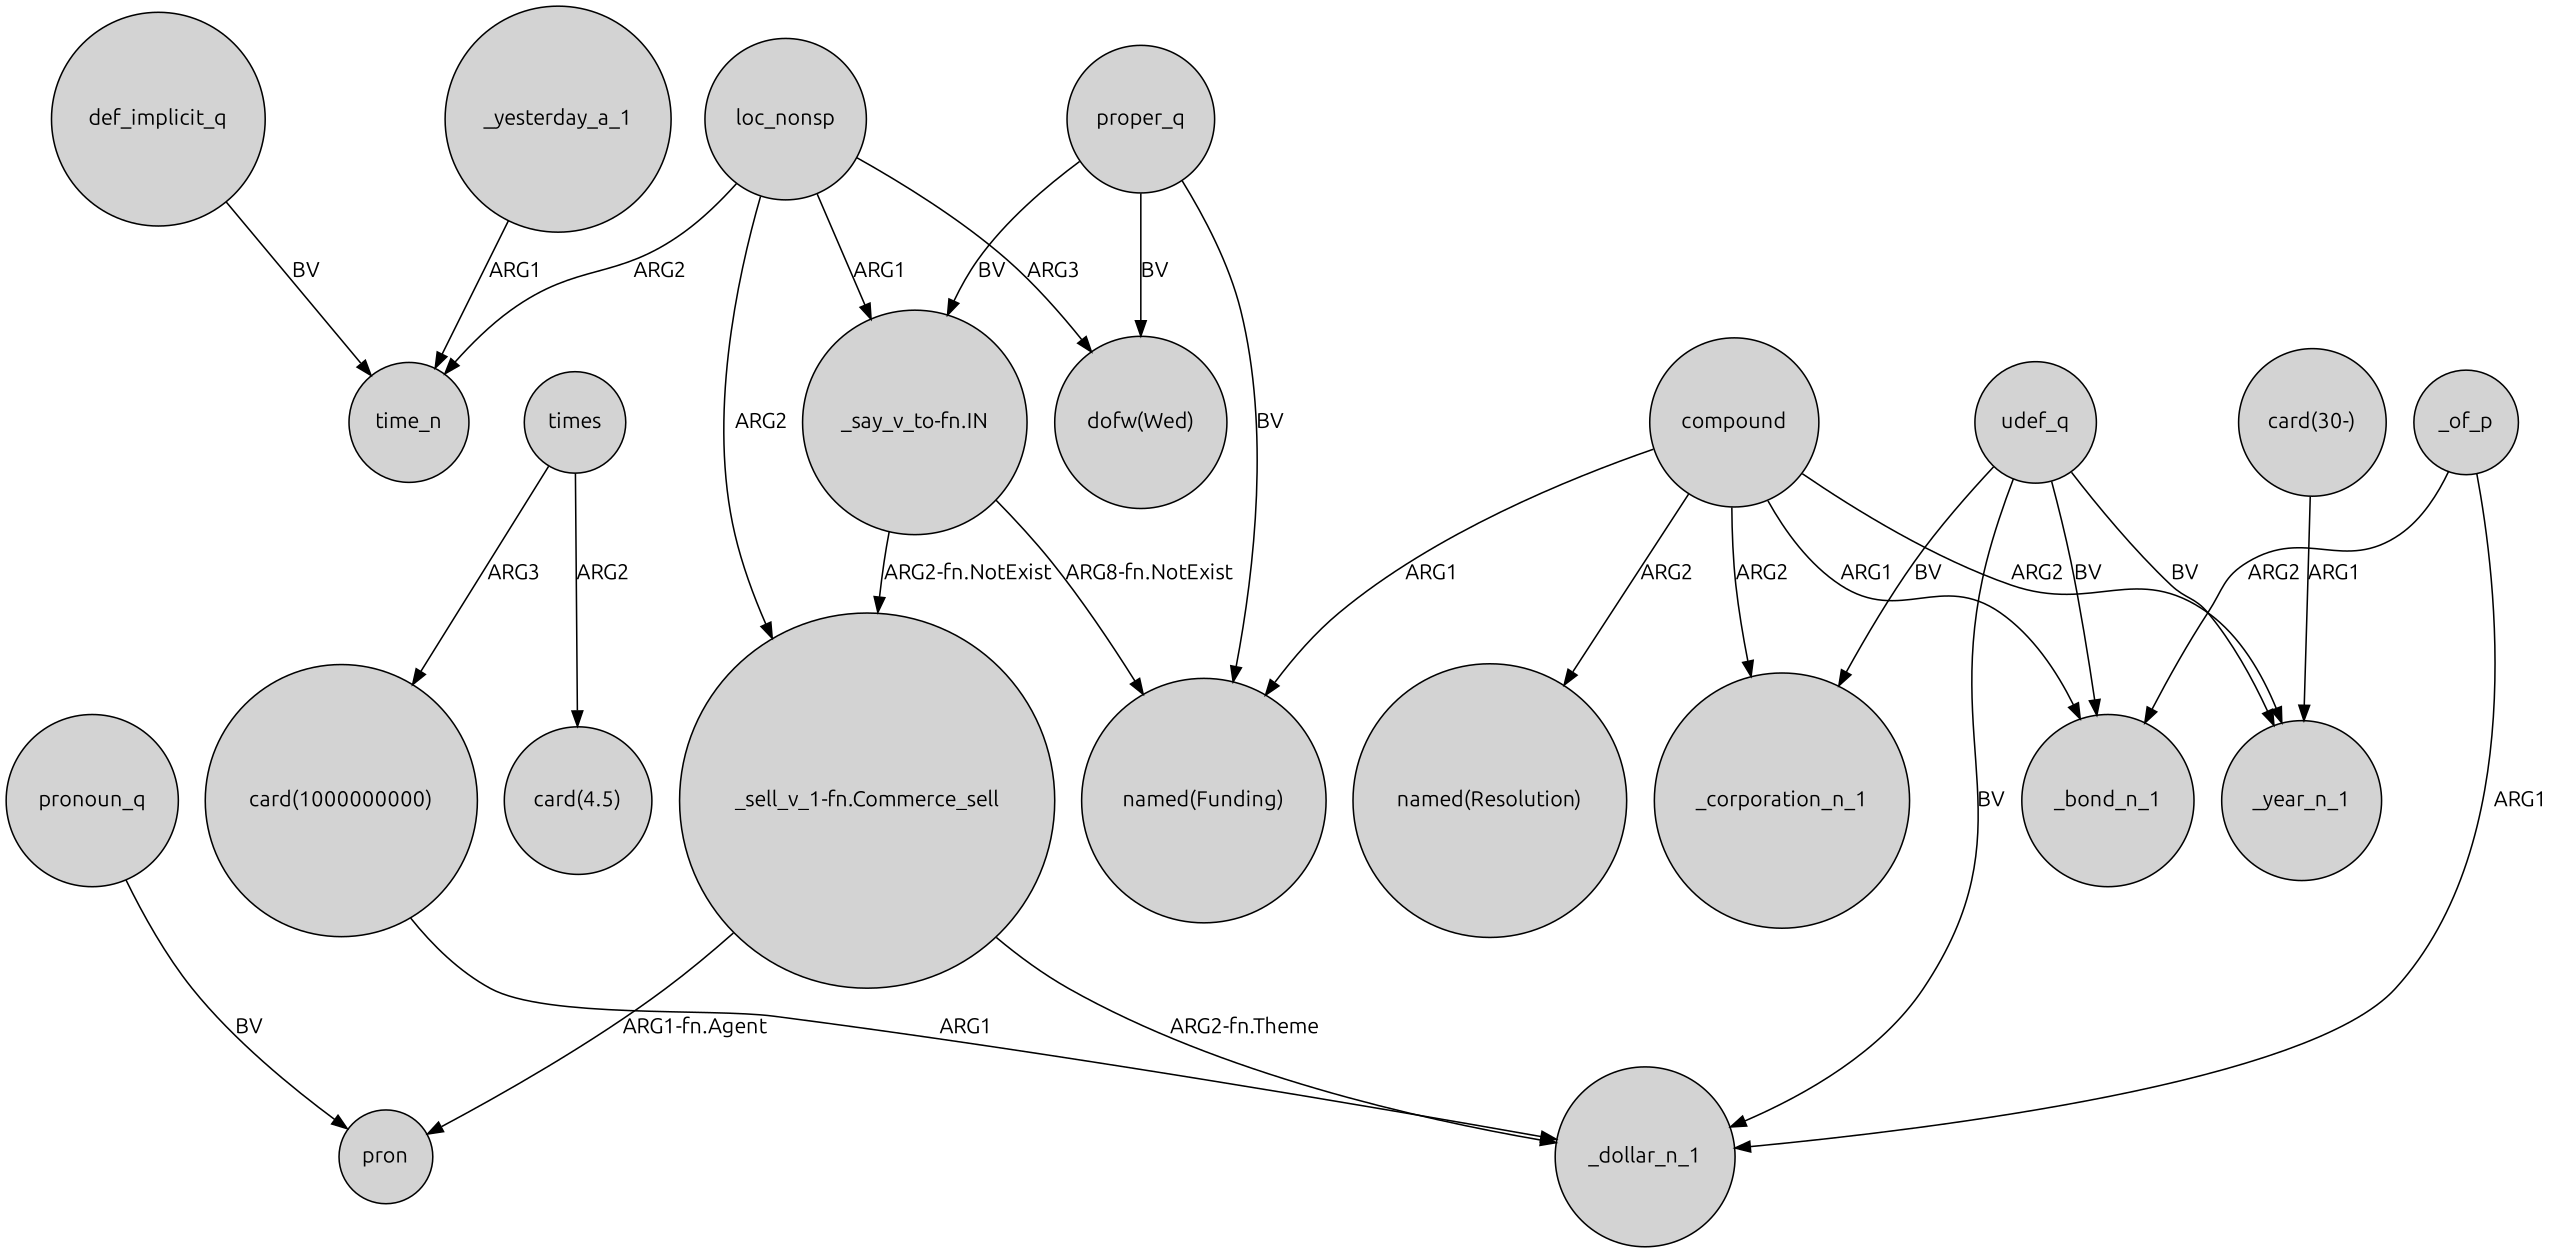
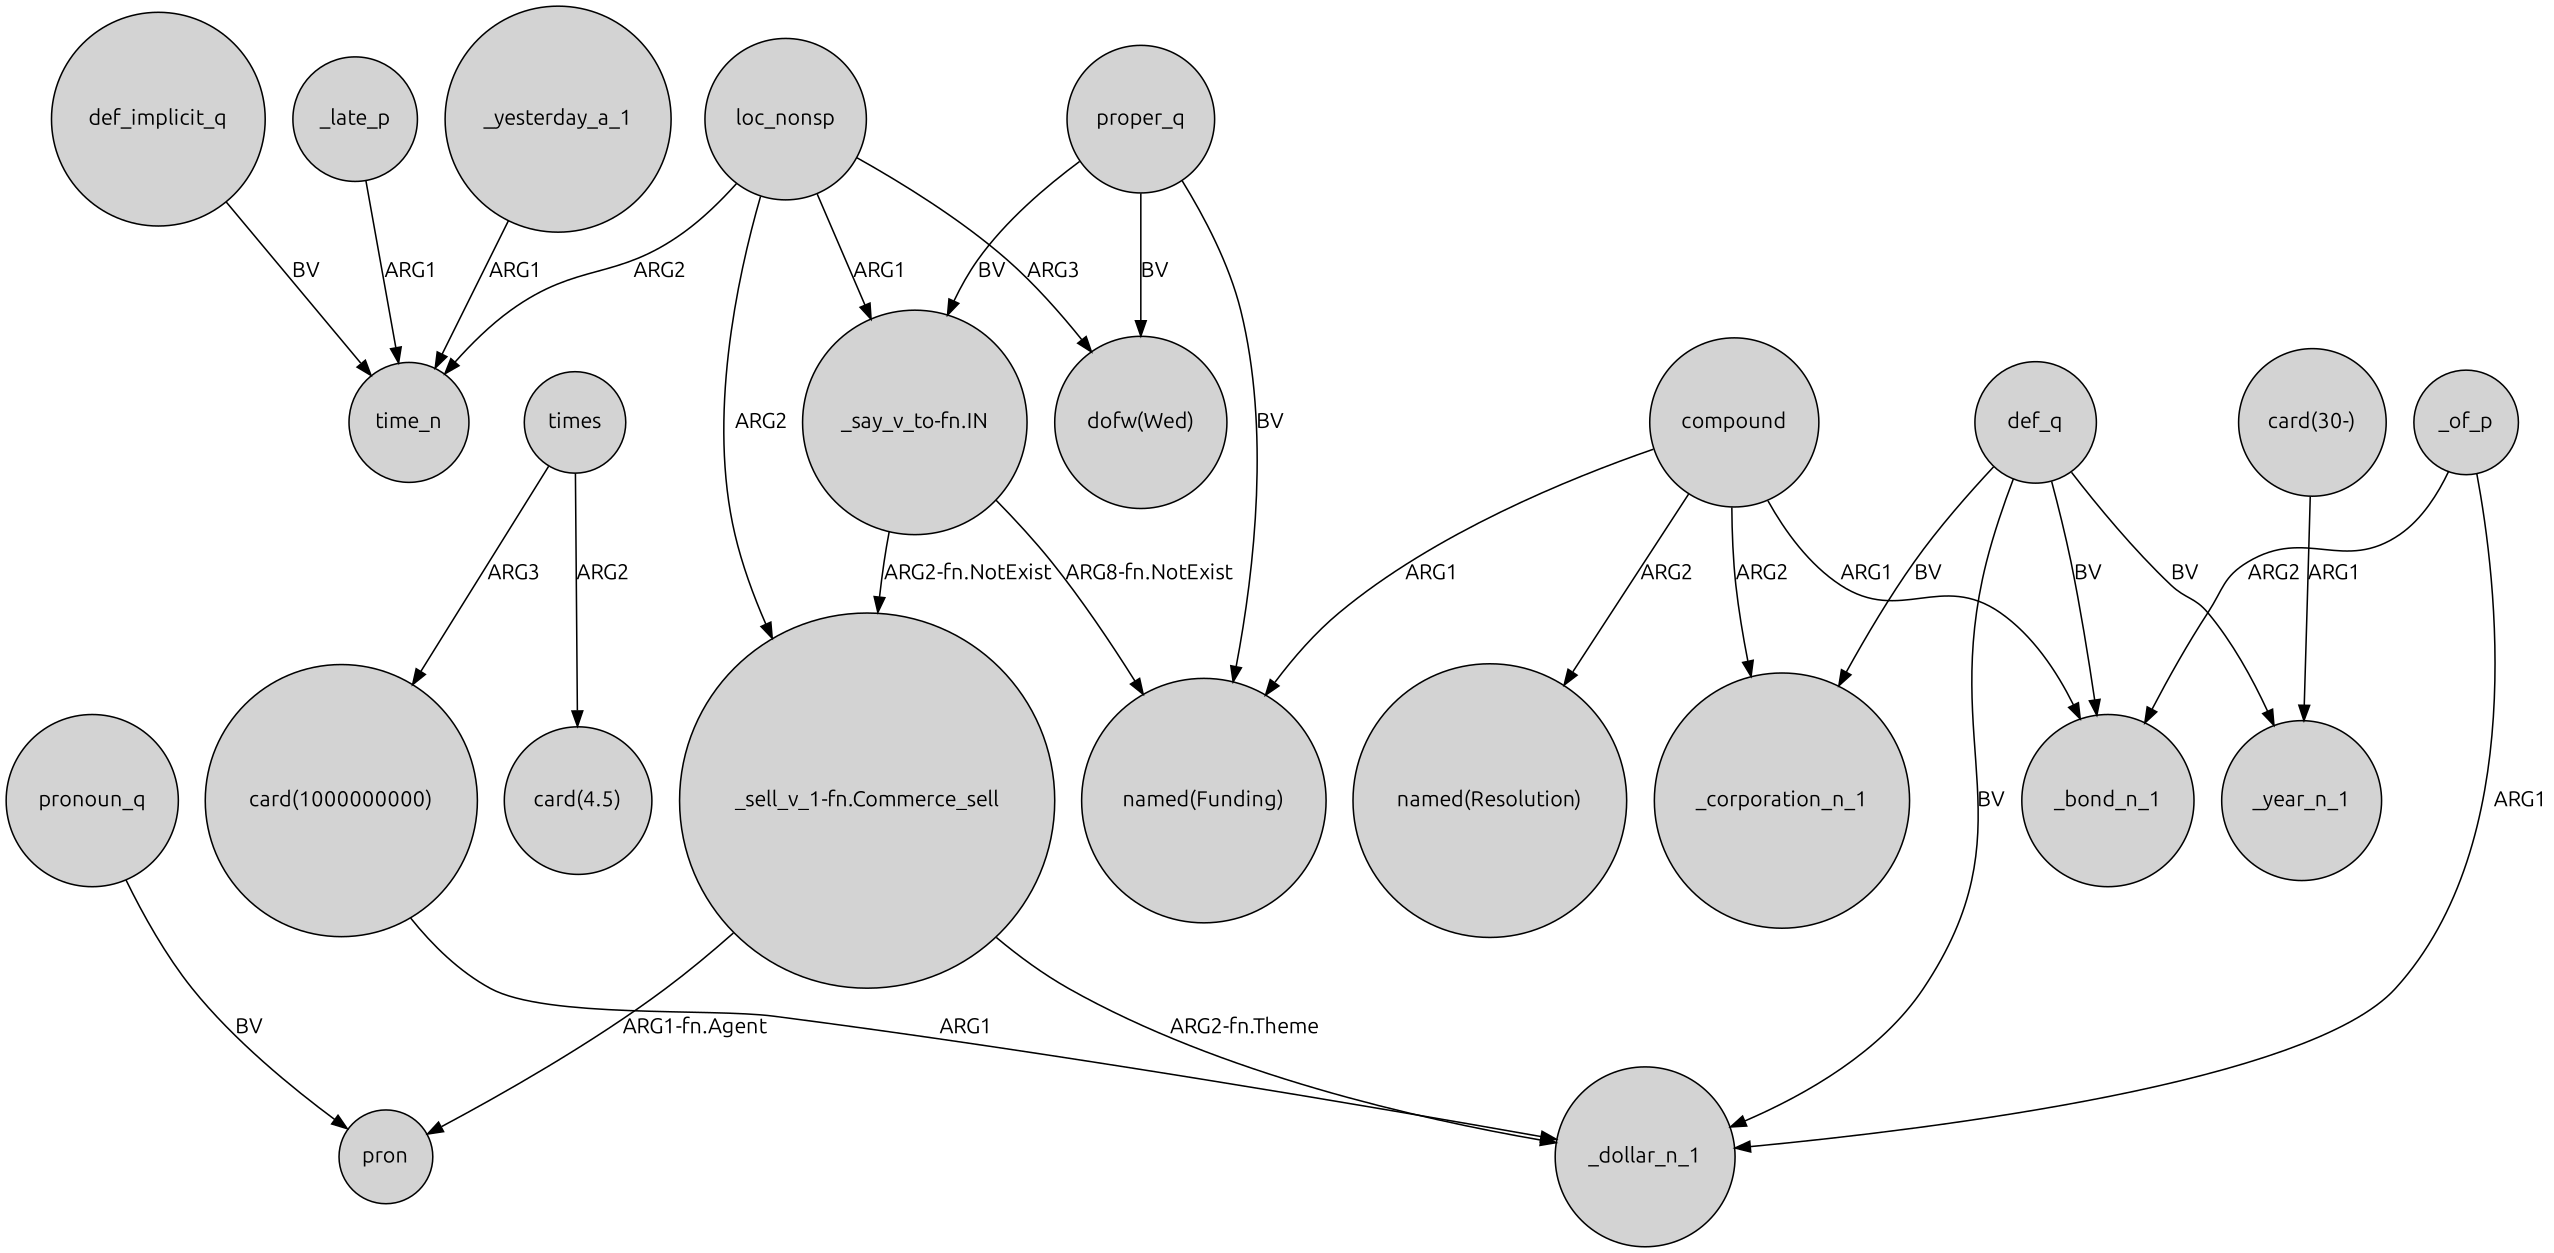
none -> (355, 119)
(2036, 422) -> (2036, 422)
(2053, 593) -> none
